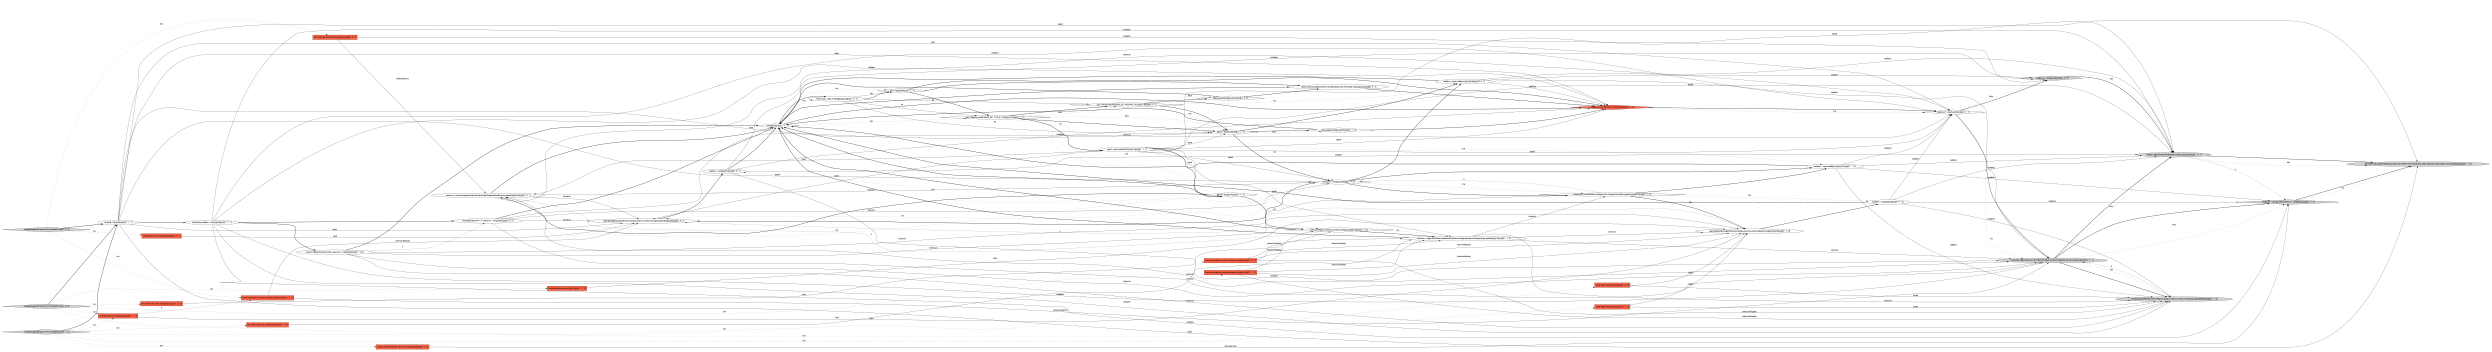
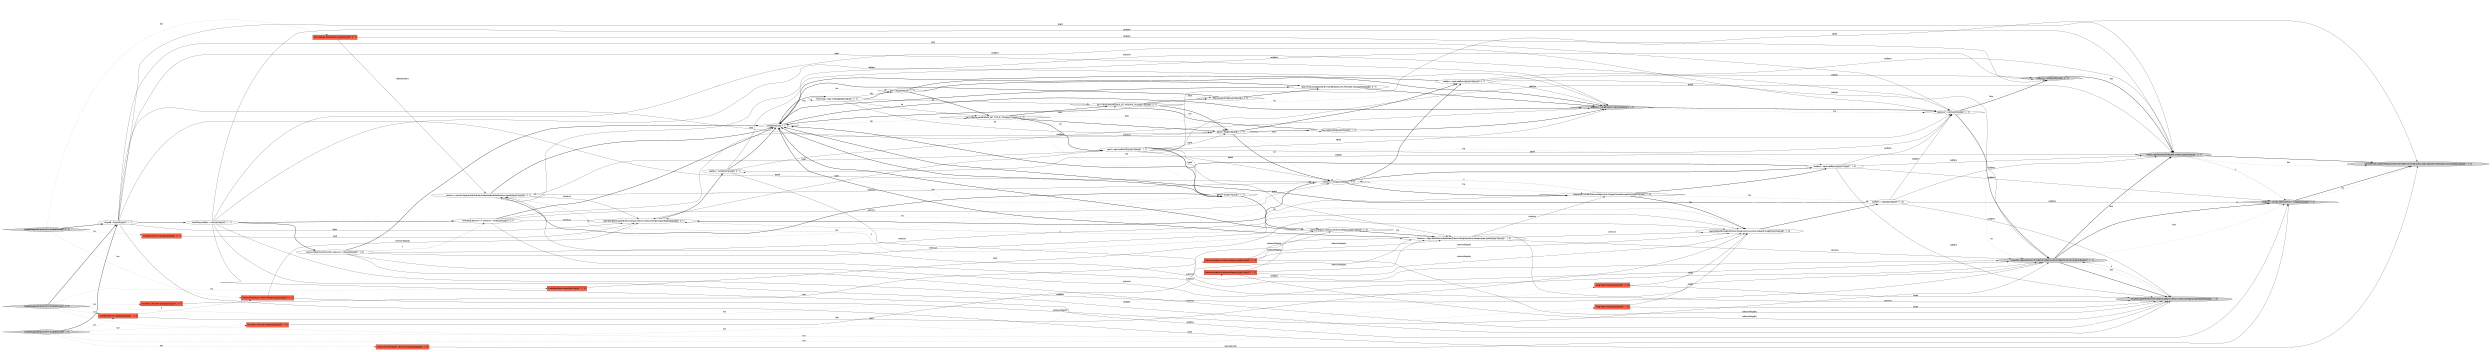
(1612, 107) -> (1612, 107)
